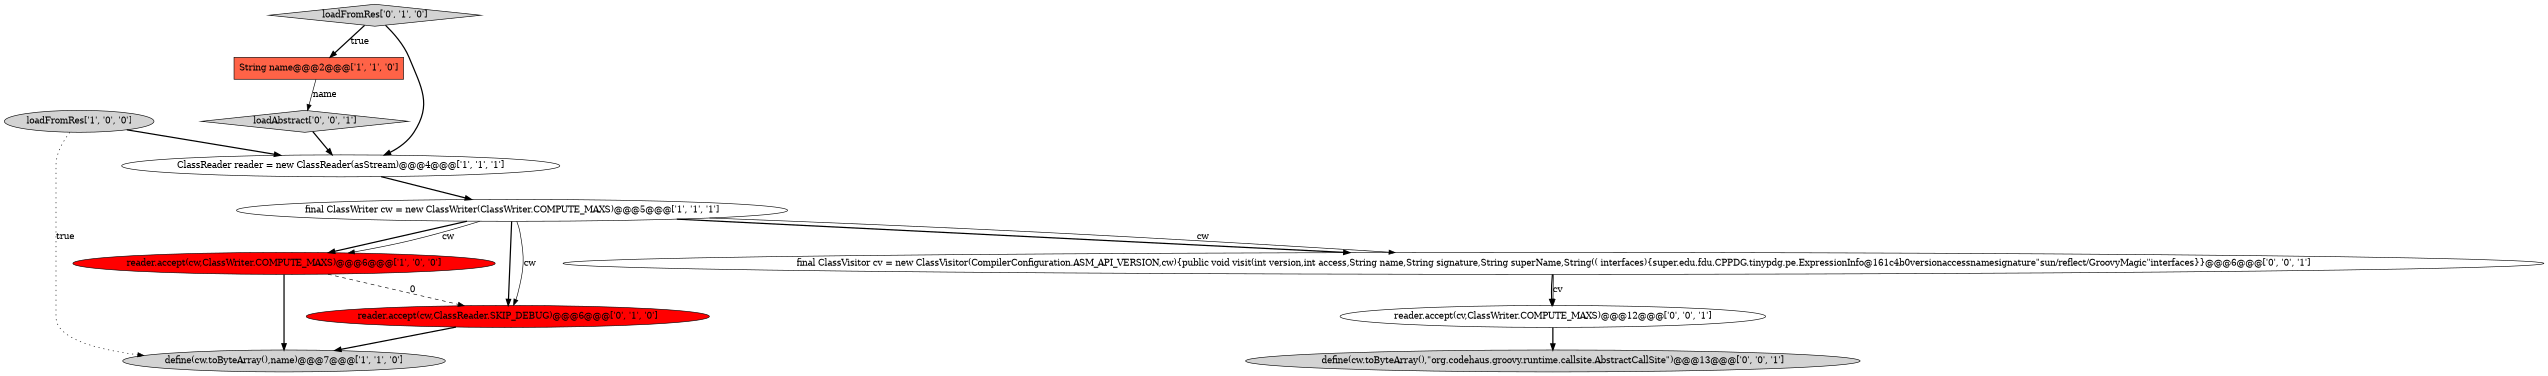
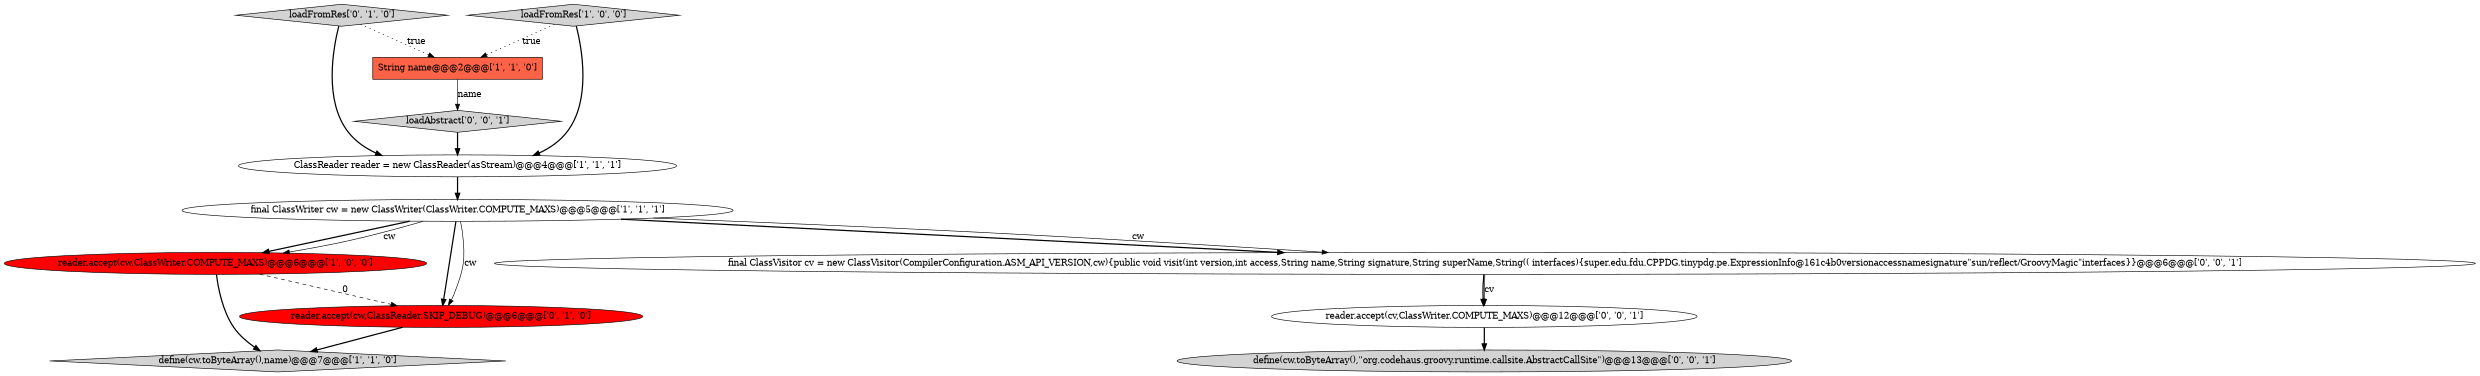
(350, 39) -> (395, 39)
(79, 121) -> (573, 15)
(56, 271) -> (521, 39)
(284, 361) -> (278, 361)
